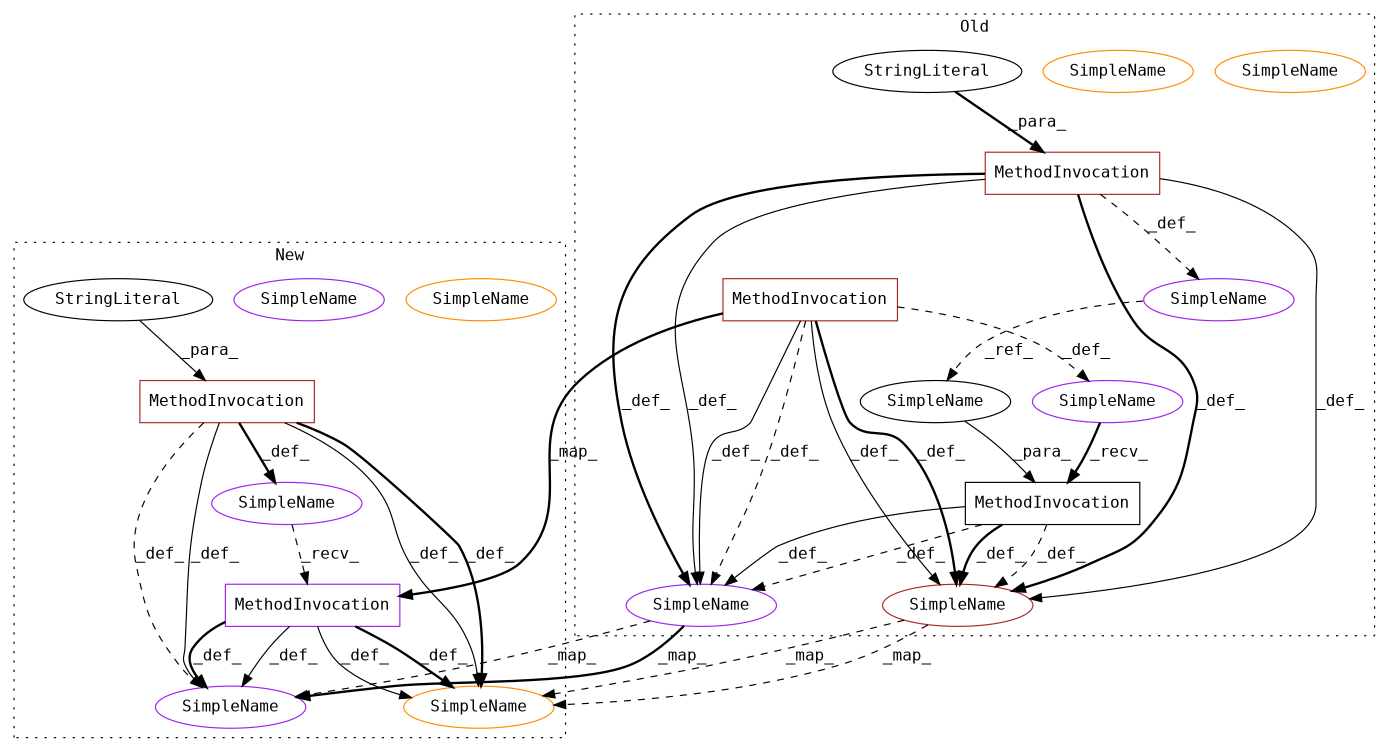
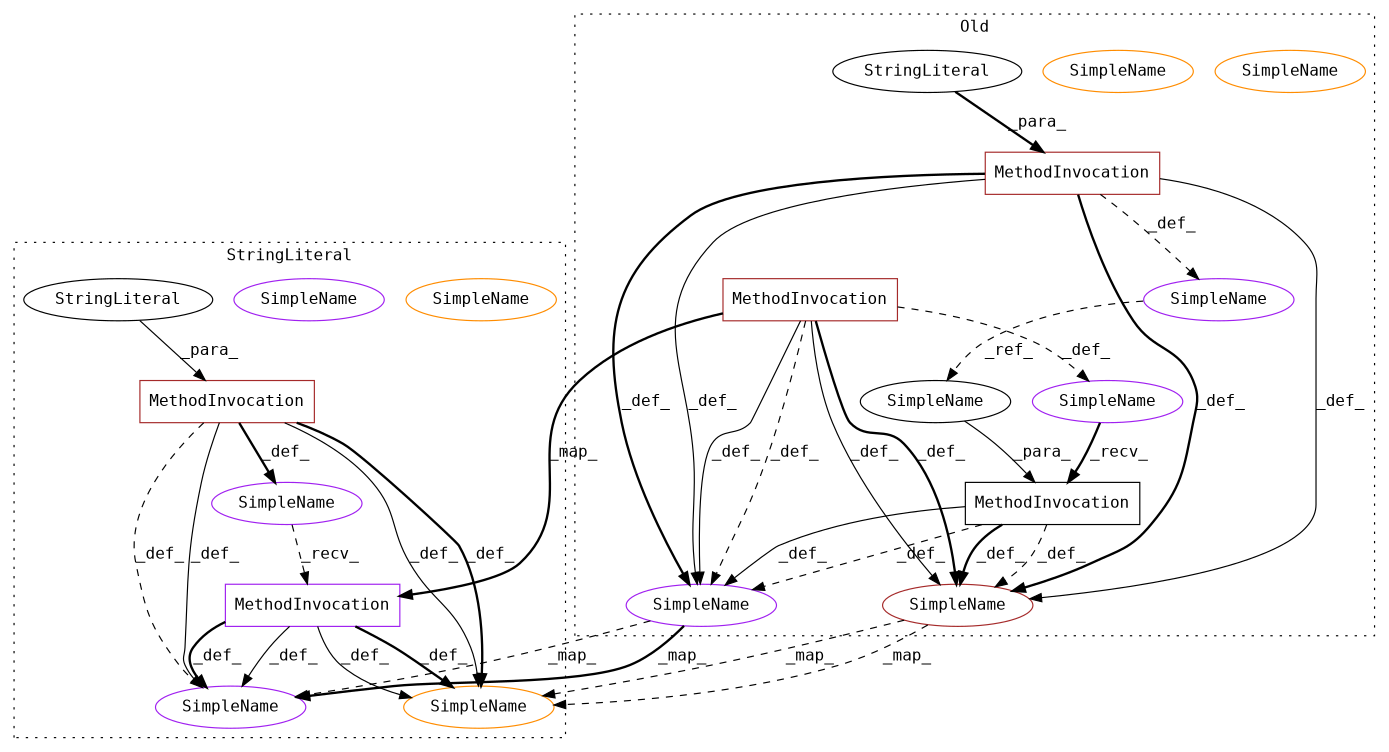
(290, 256) -> (290, 256)
